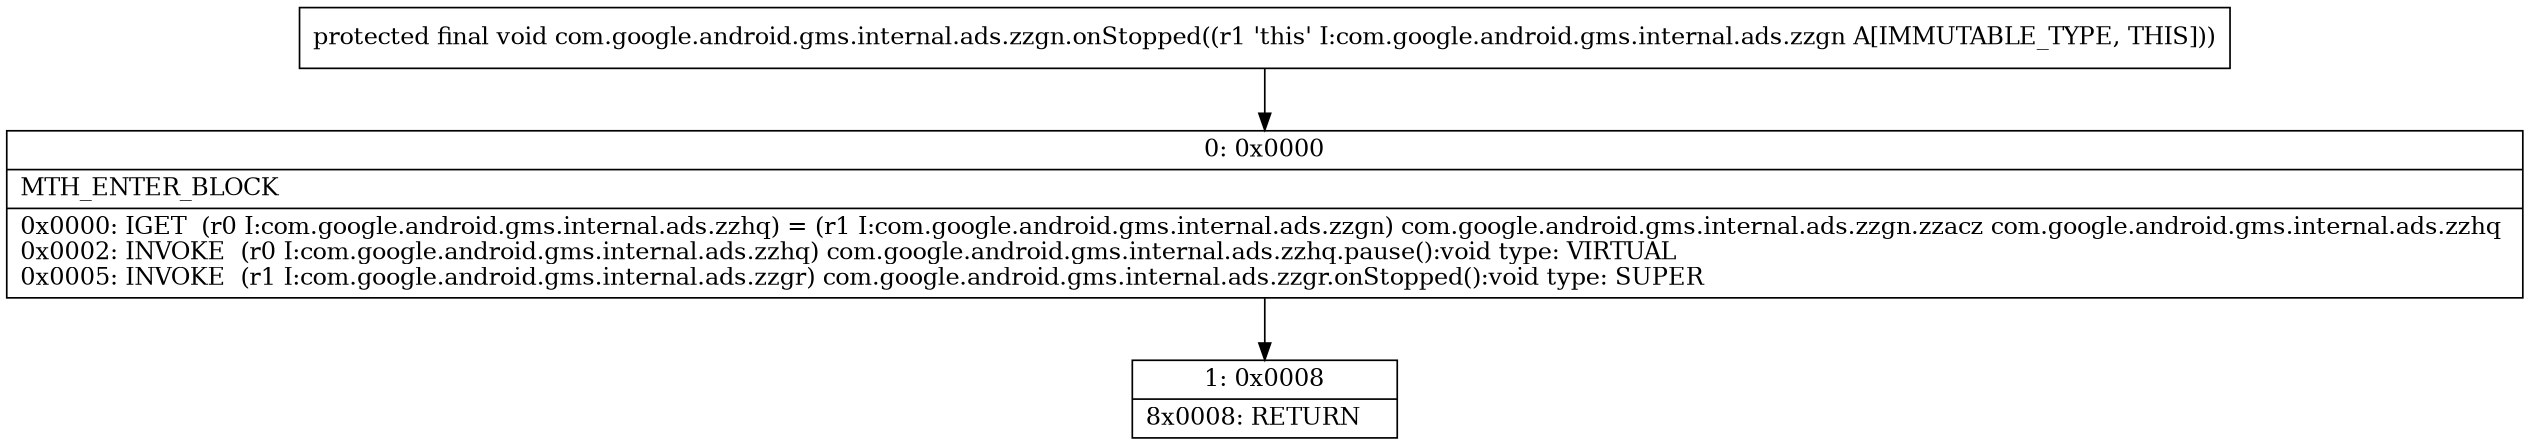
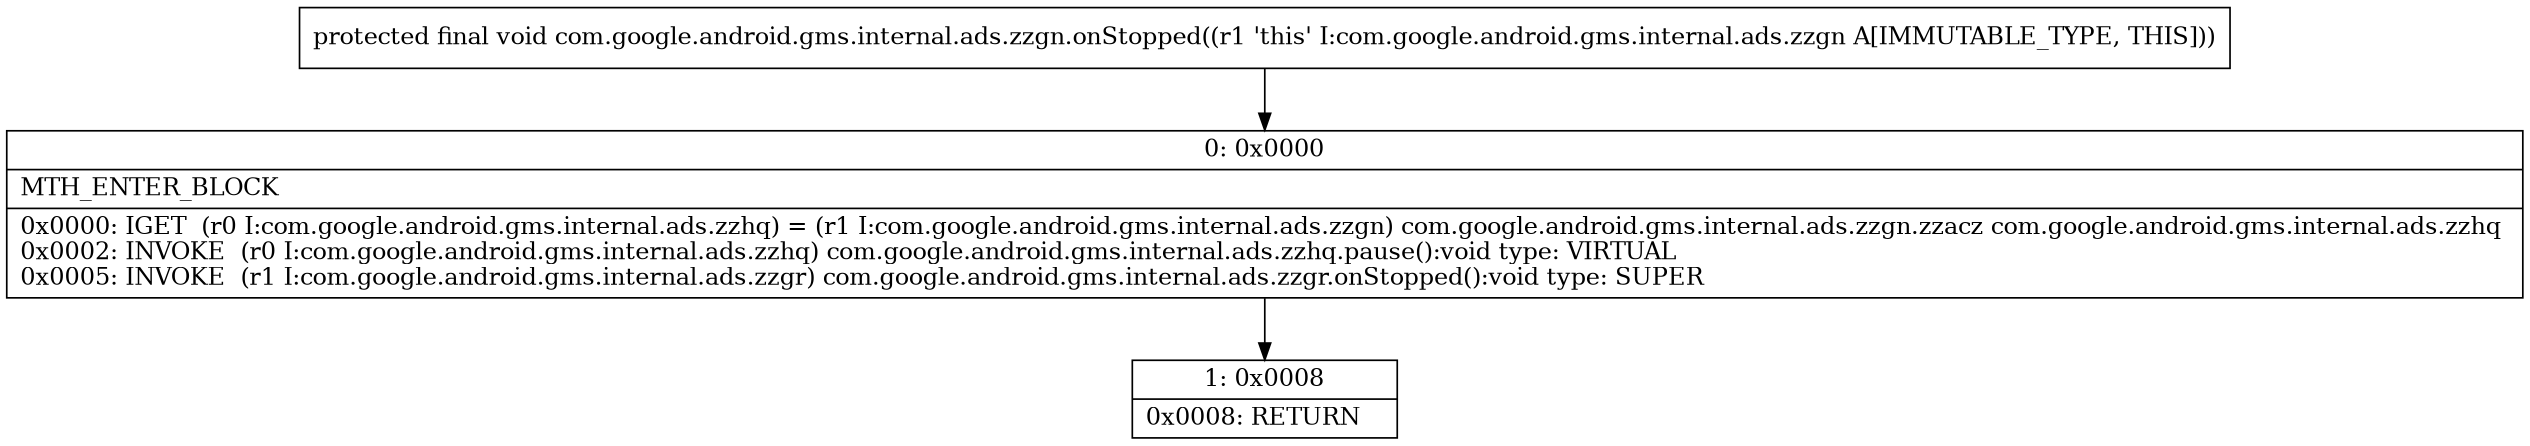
(1265, 418) -> (1265, 418)
